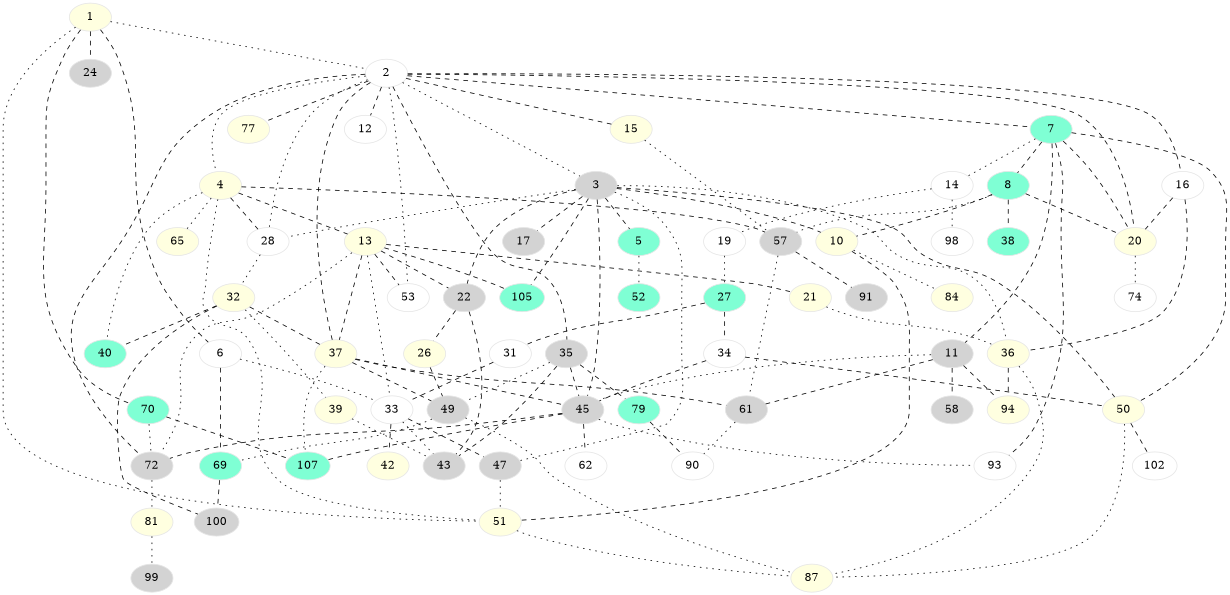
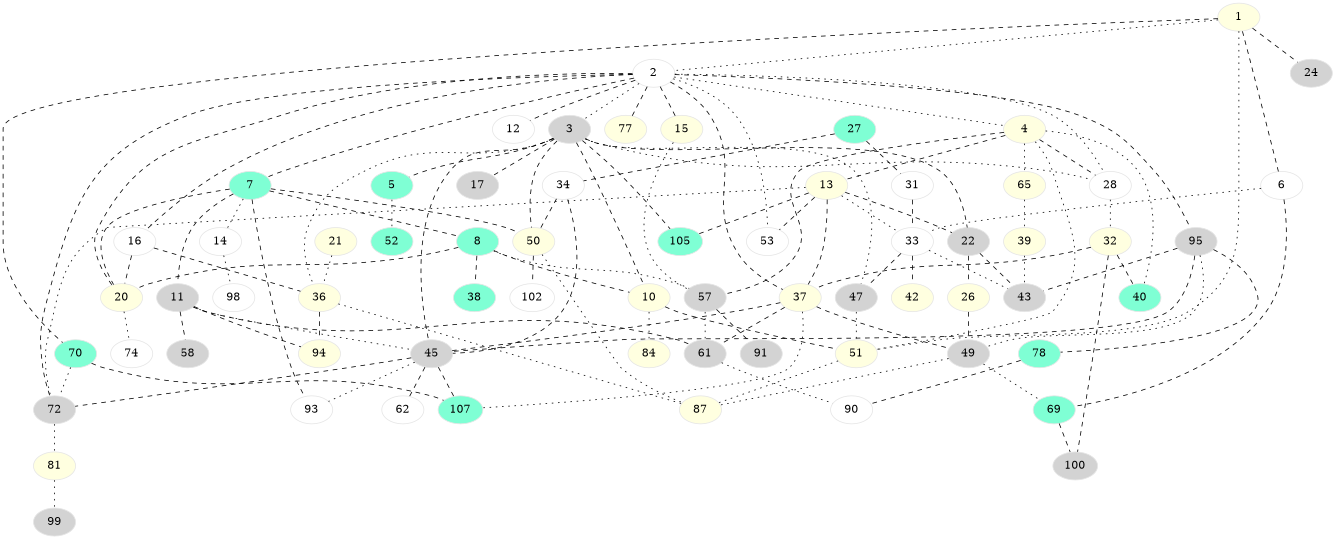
(725, 242) -> none
(589, 266) -> none
(286, 353) -> (1025, 209)
(566, 354) -> (1196, 242)
(639, 410) -> (1039, 354)
